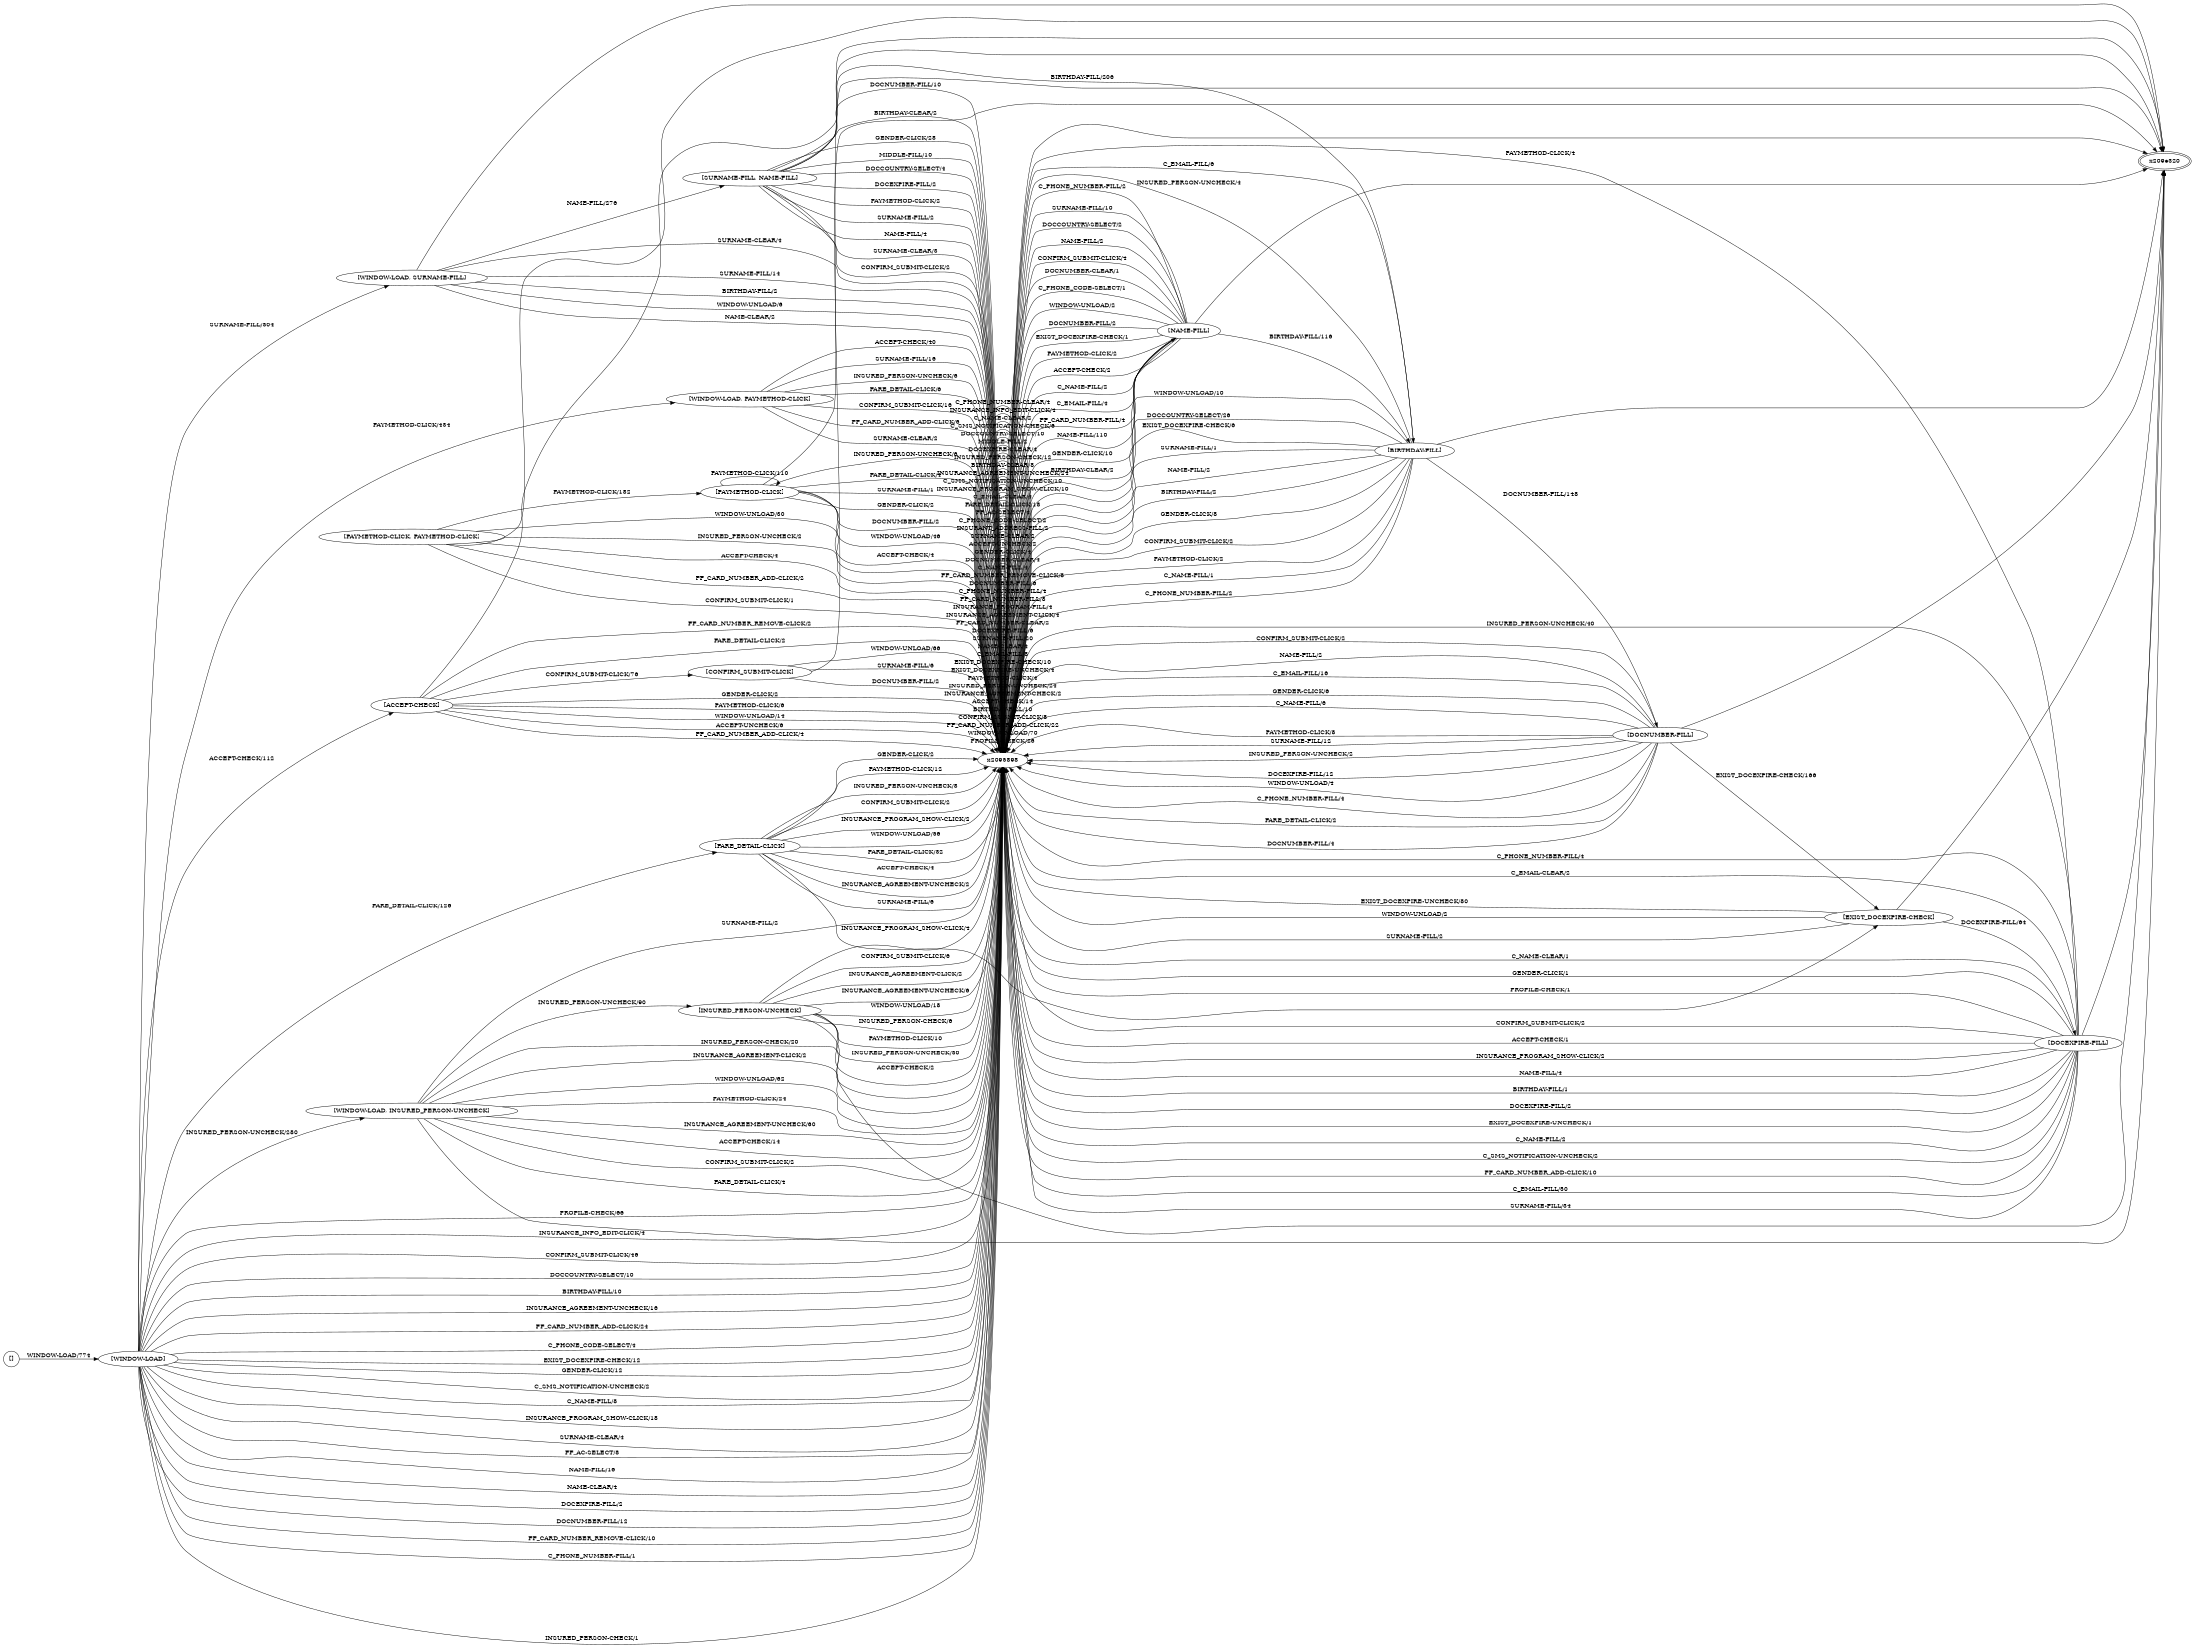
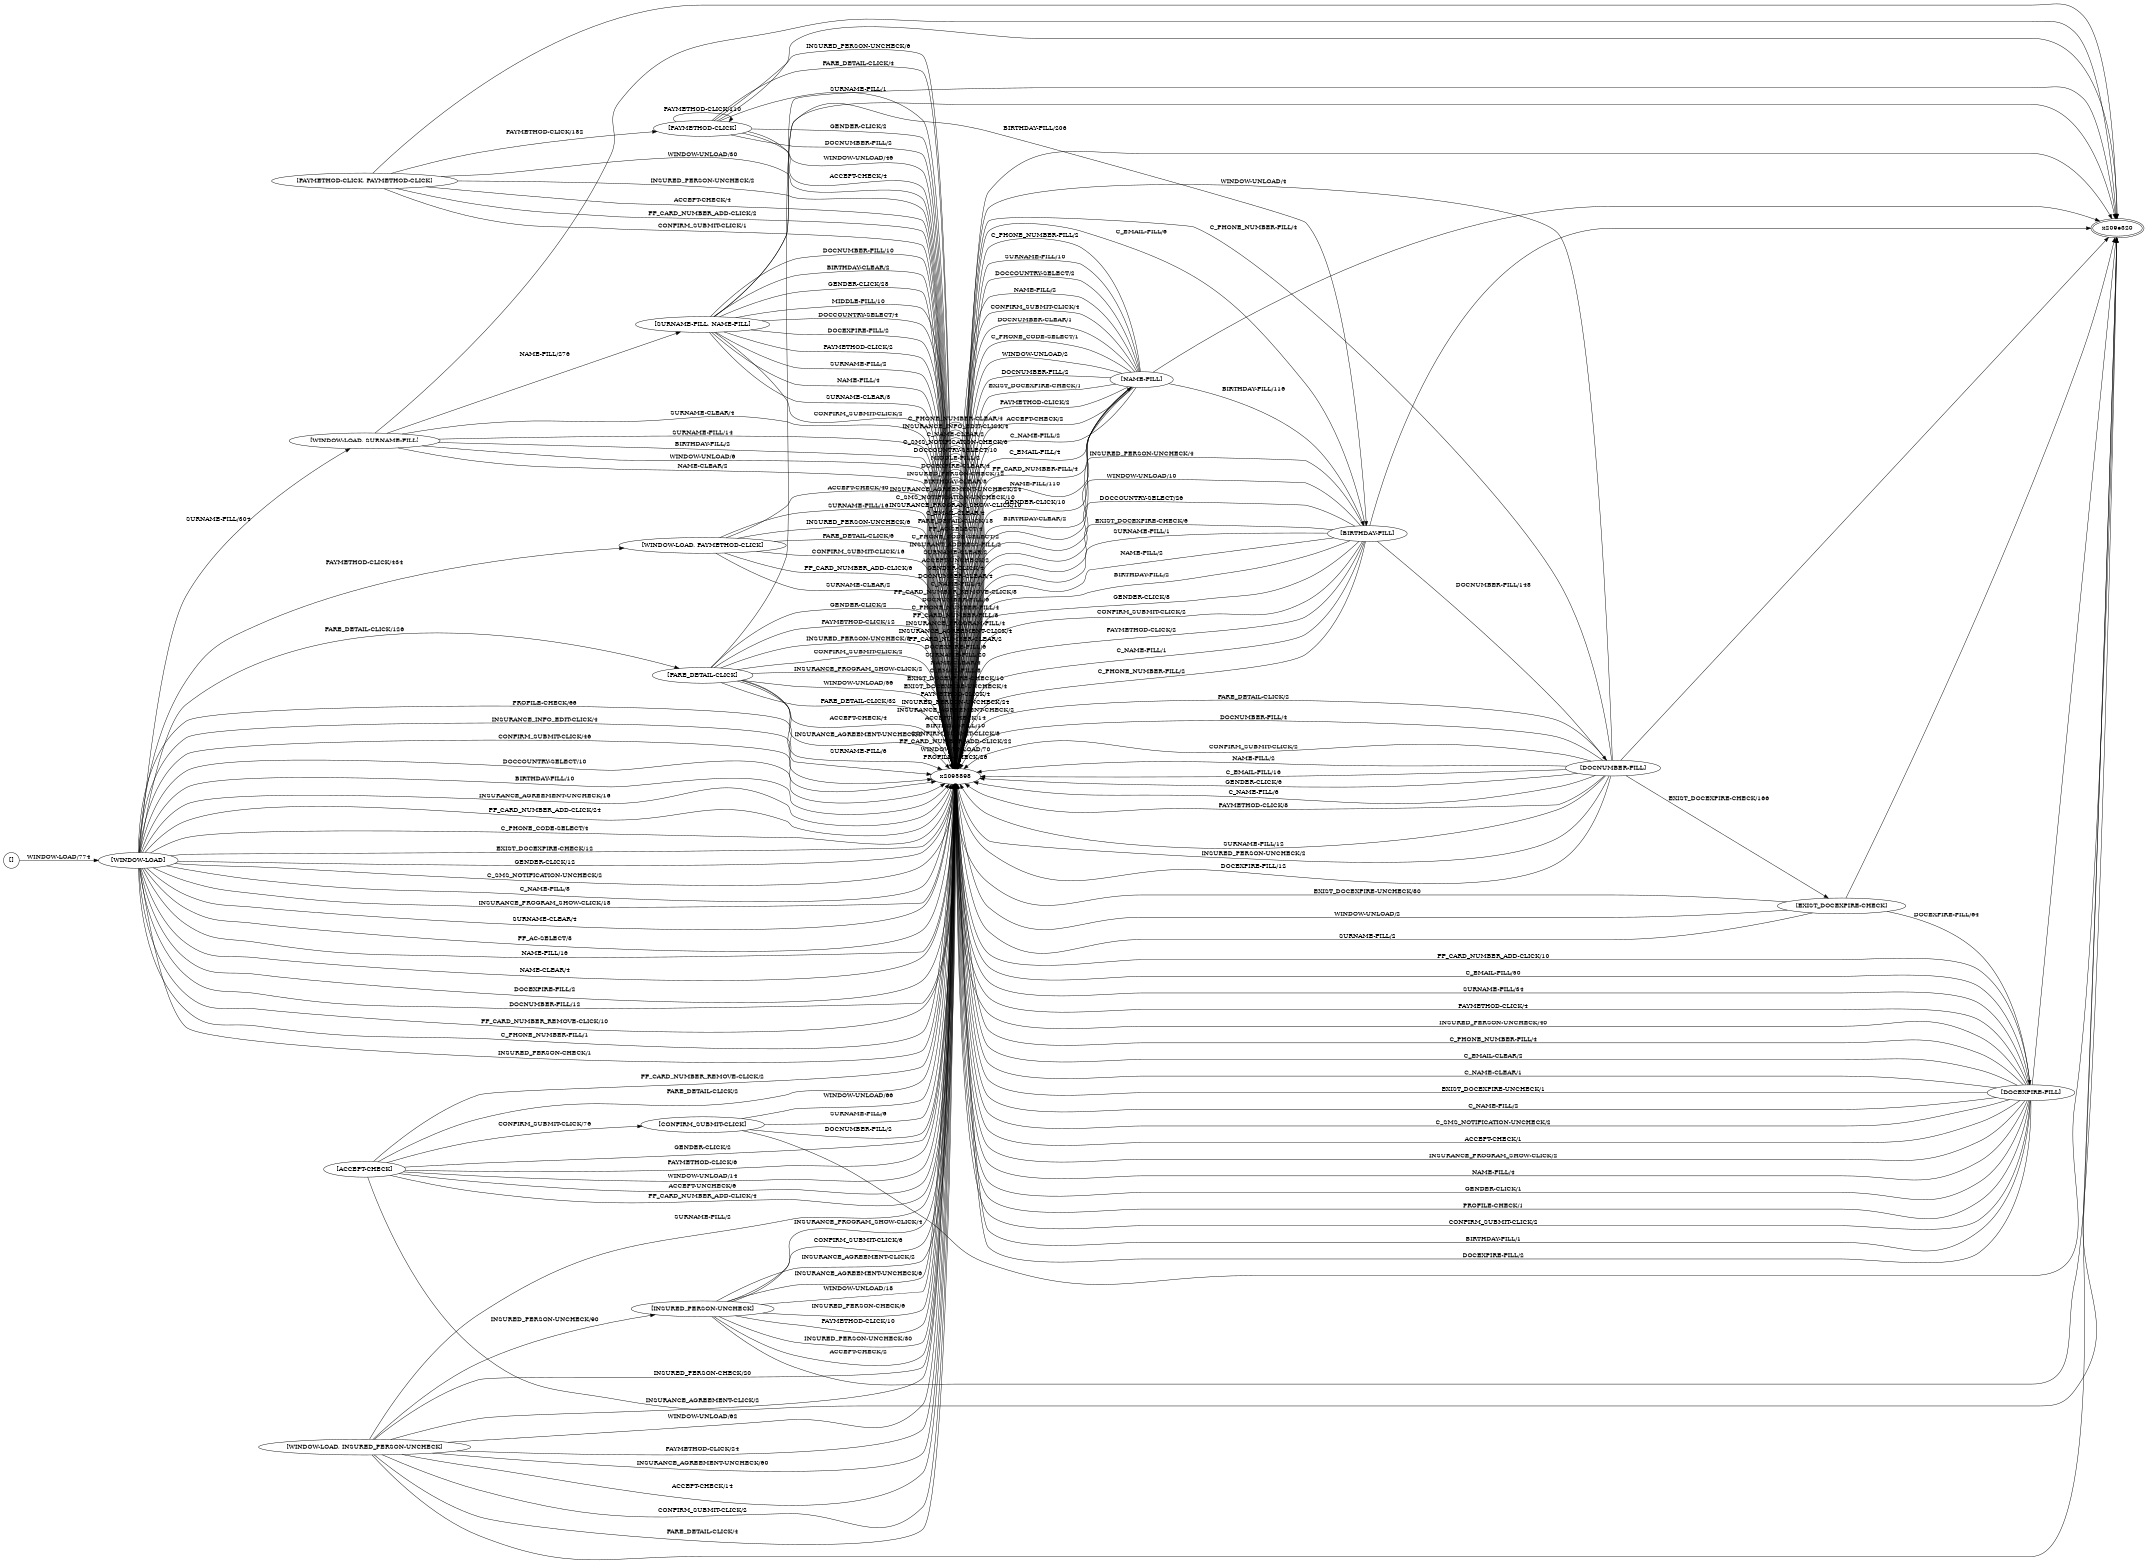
(164, 942) -> none
(1296, 1010) -> (1199, 104)
(200, 1190) -> none
